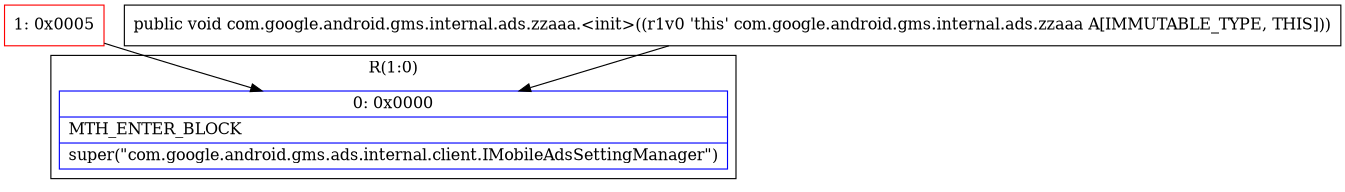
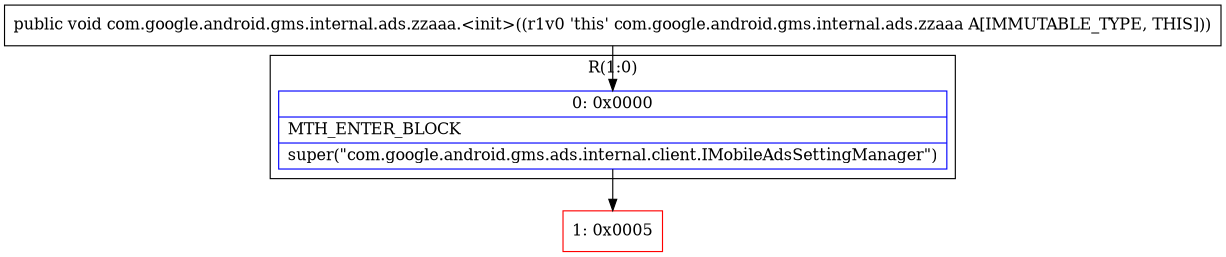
(178, 66) -> (613, 186)
